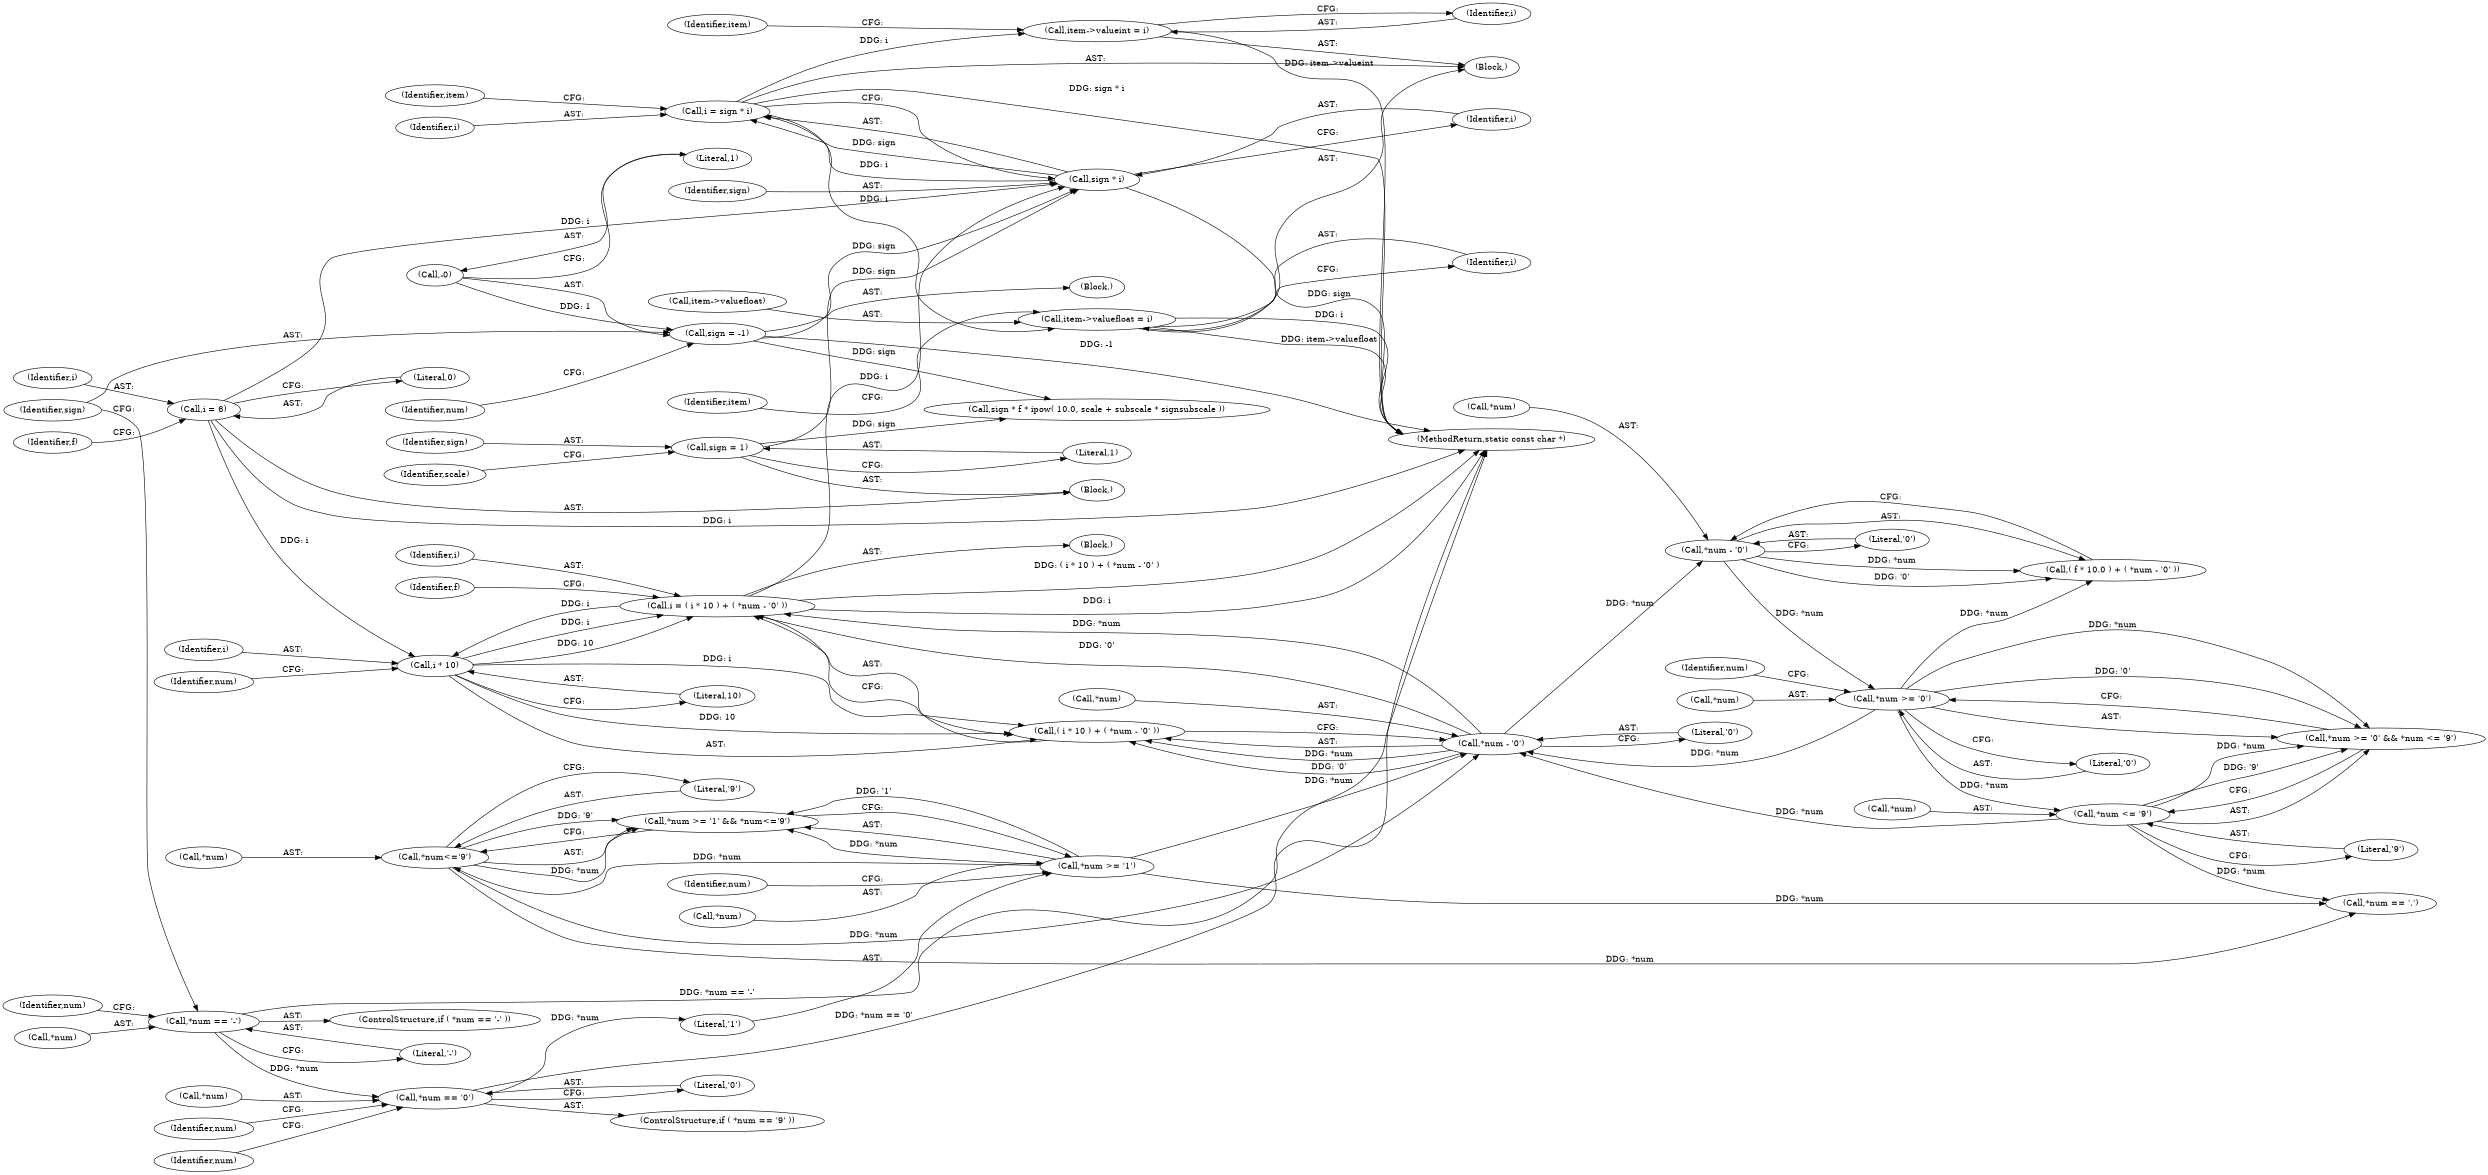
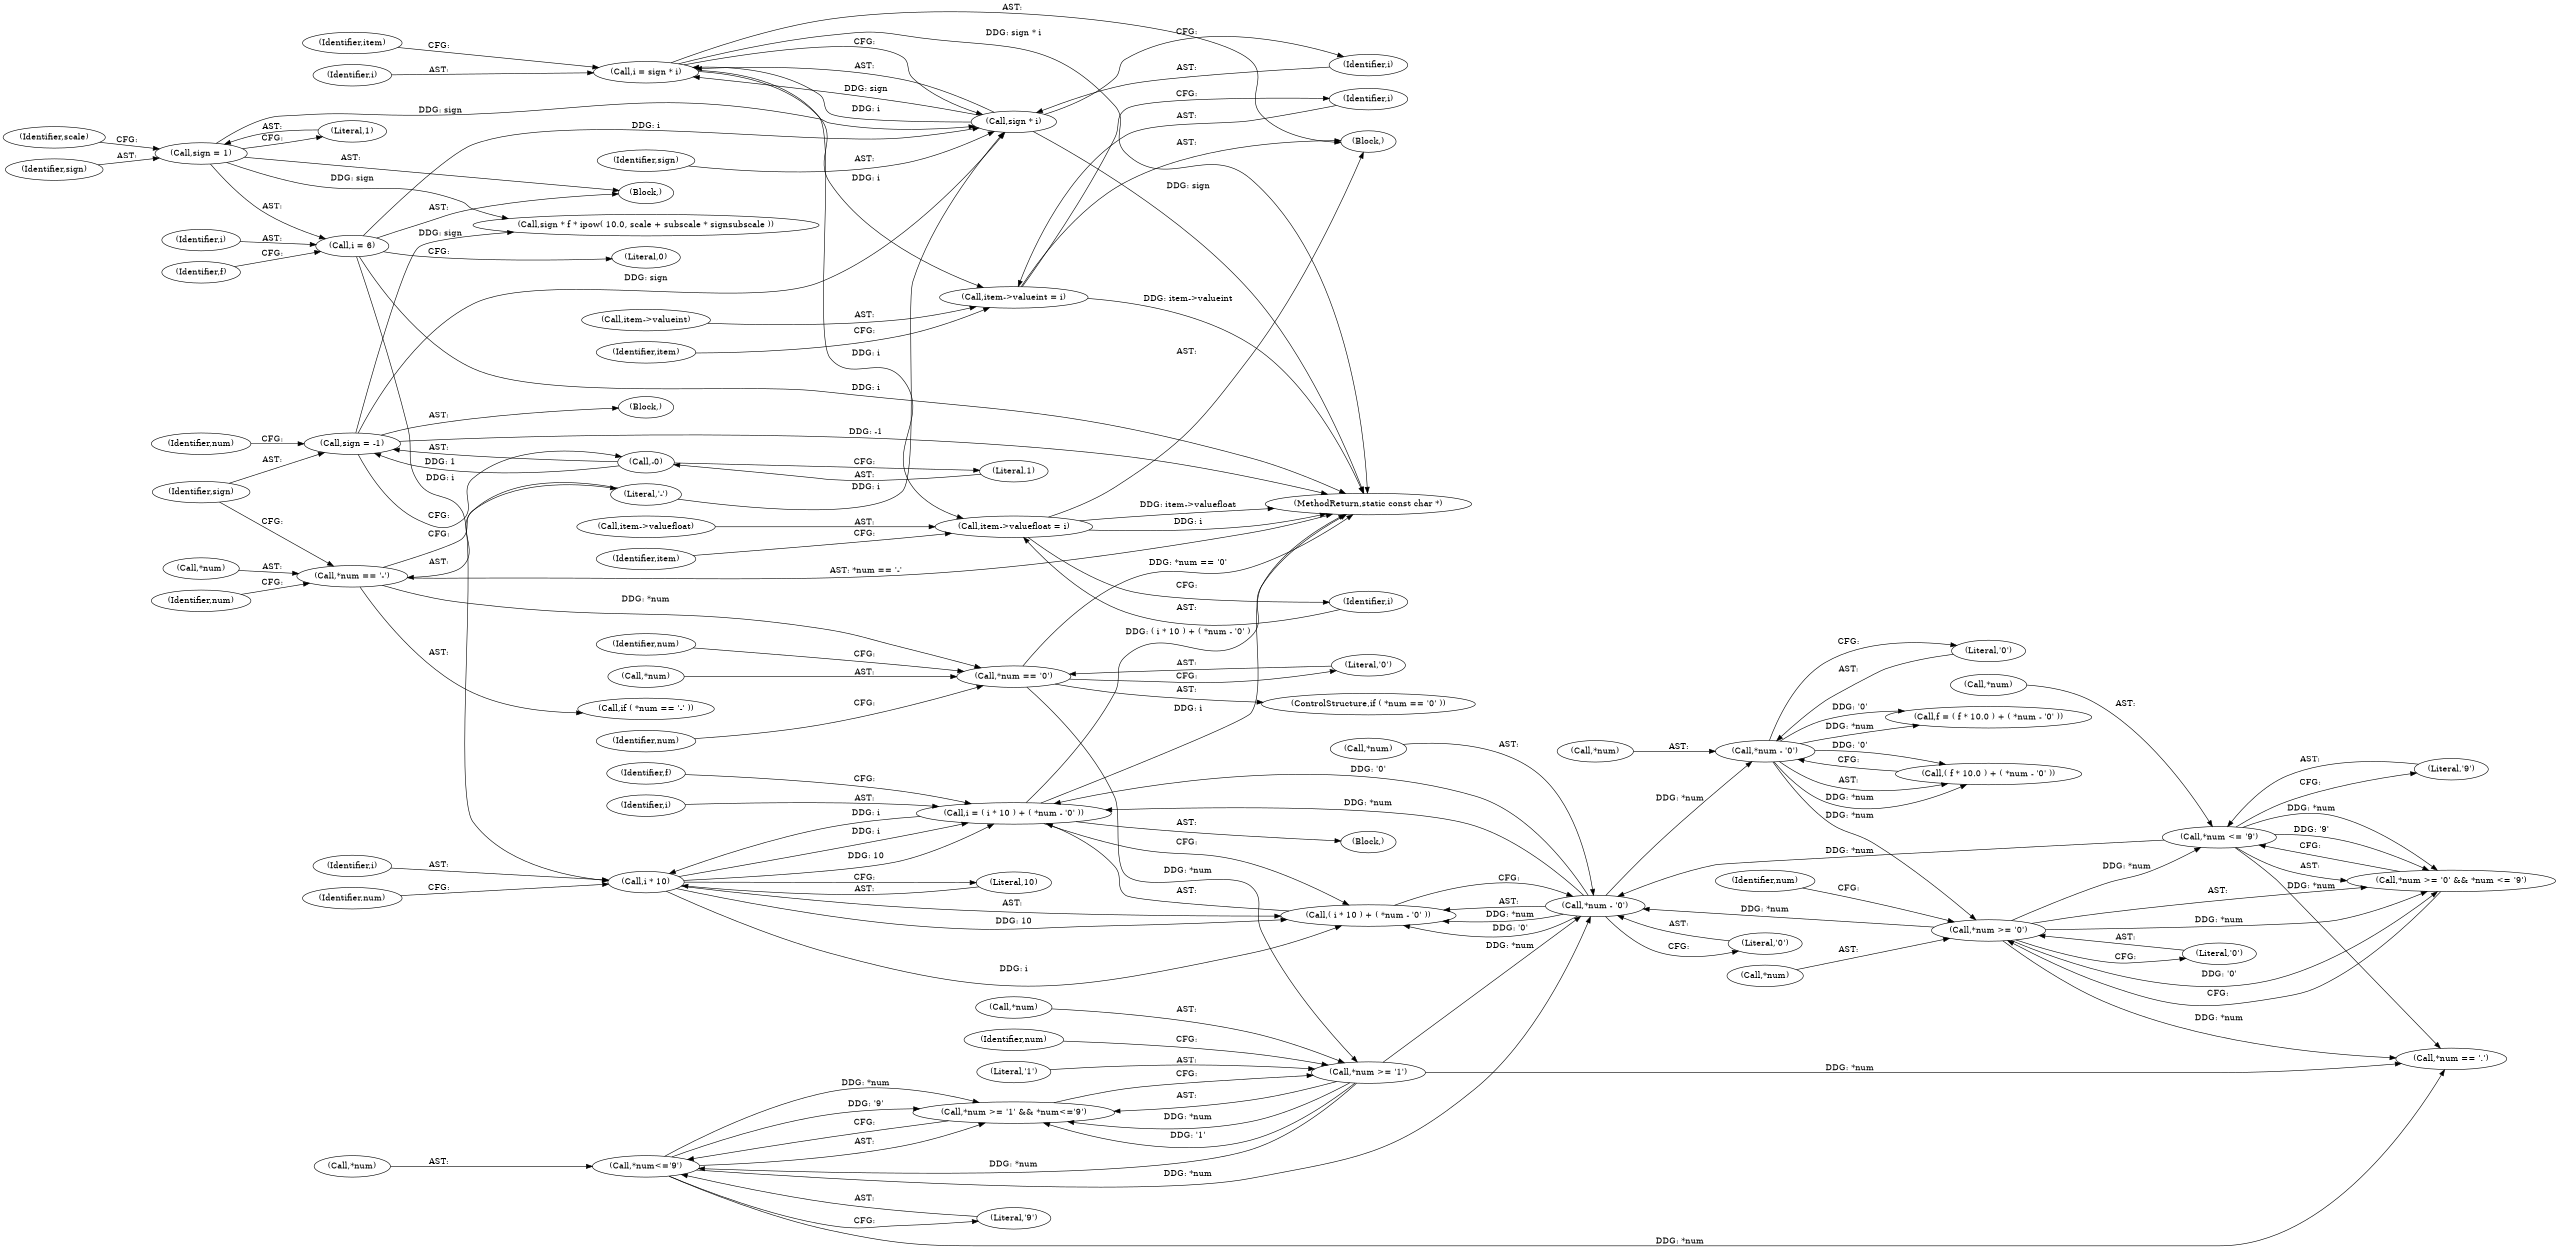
none -> (646, 320)
(888, 390) -> (910, 447)
(323, 404) -> (259, 209)
none -> (467, 494)
(1985, 623) -> (2187, 1029)
none -> (1989, 717)
(717, 993) -> (866, 571)
(435, 1020) -> (646, 709)
(571, 1033) -> (1180, 882)
(717, 1121) -> (1368, 704)
